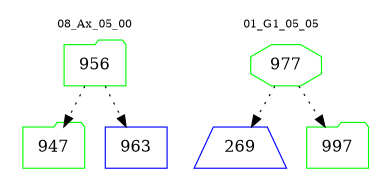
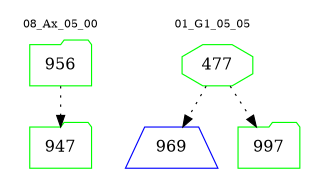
(286, 65) -> (217, 65)
(136, 148) -> none
(240, 148) -> (172, 148)
